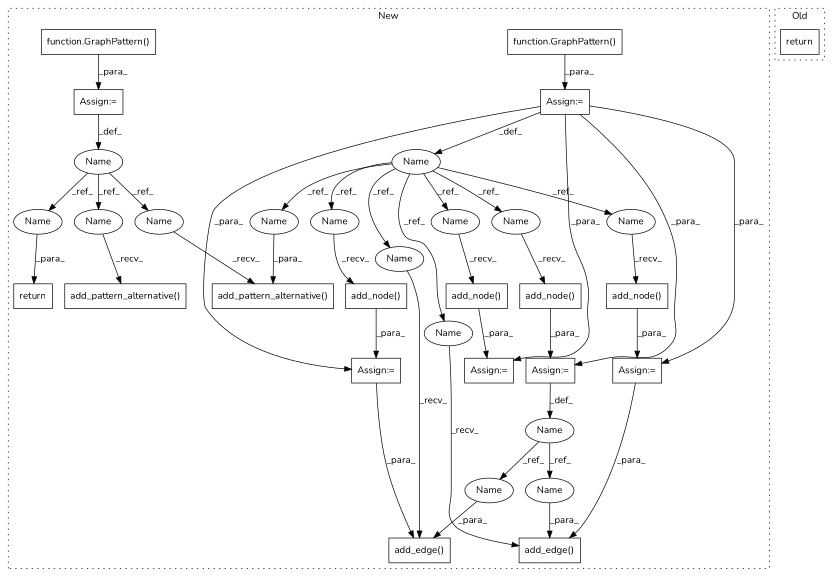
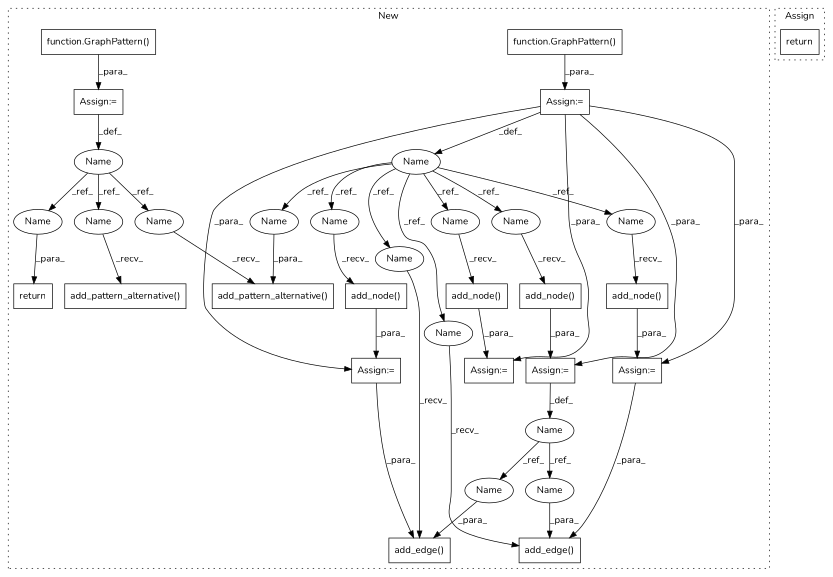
(800, 16) -> (800, 16)
